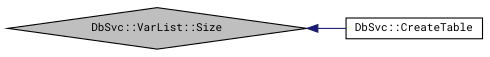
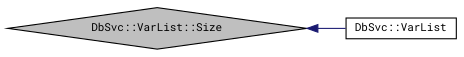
(414, 28) -> (401, 28)
